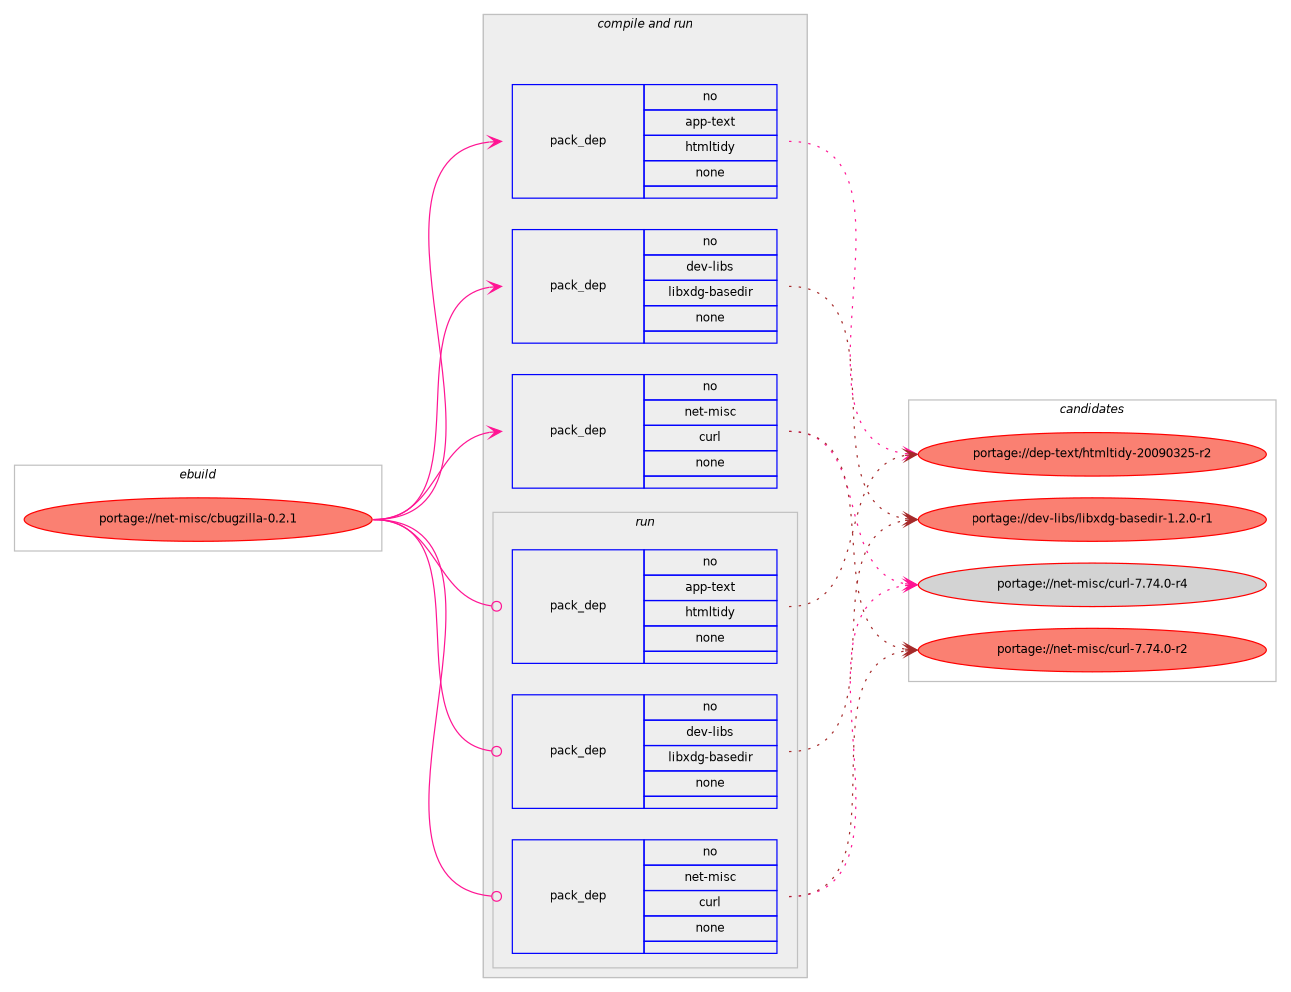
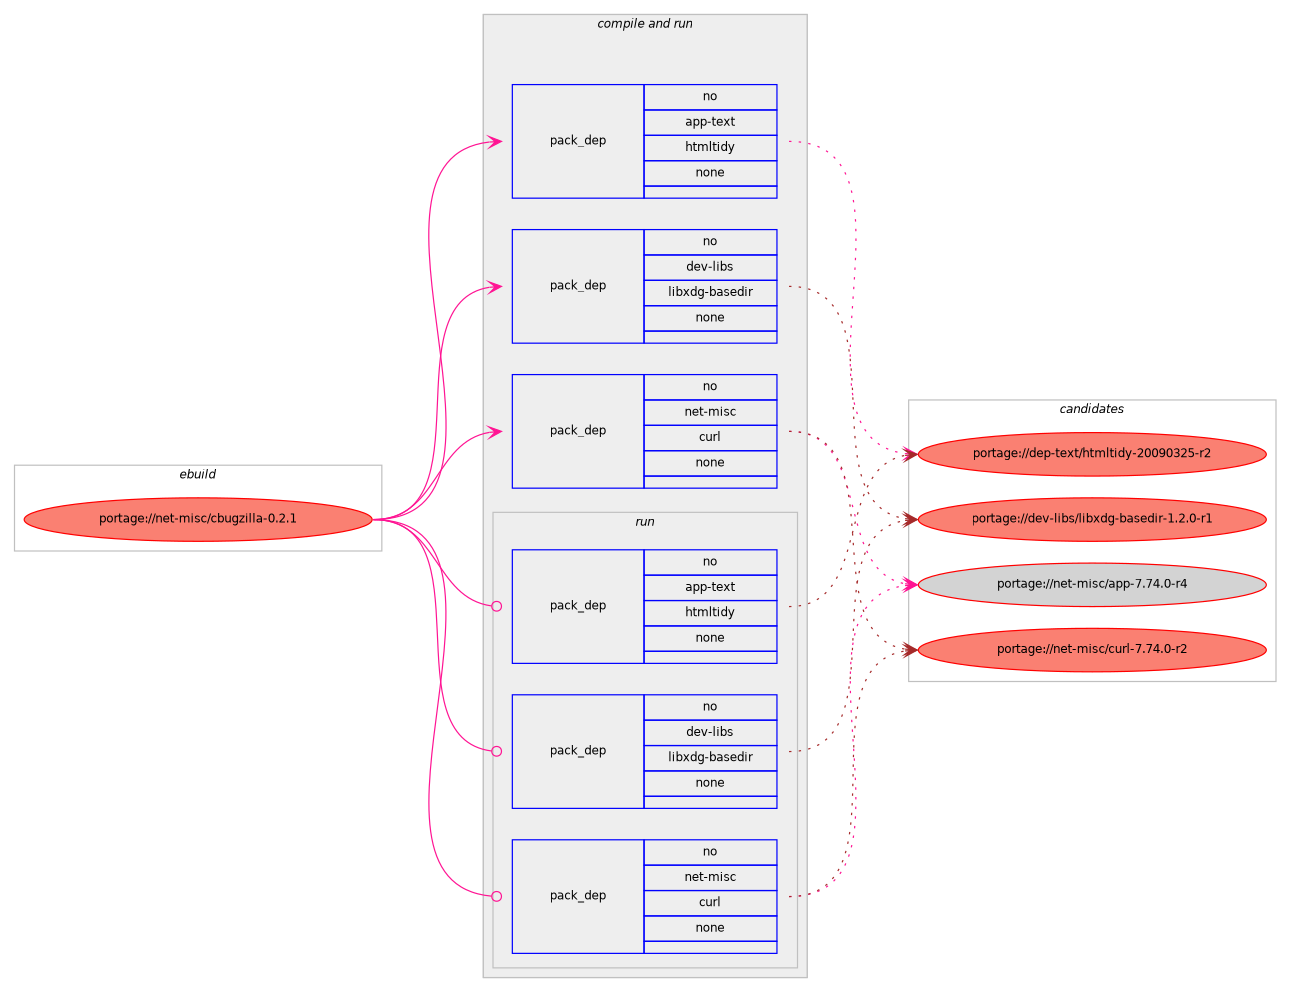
(1092, 585) -> (1092, 585)
